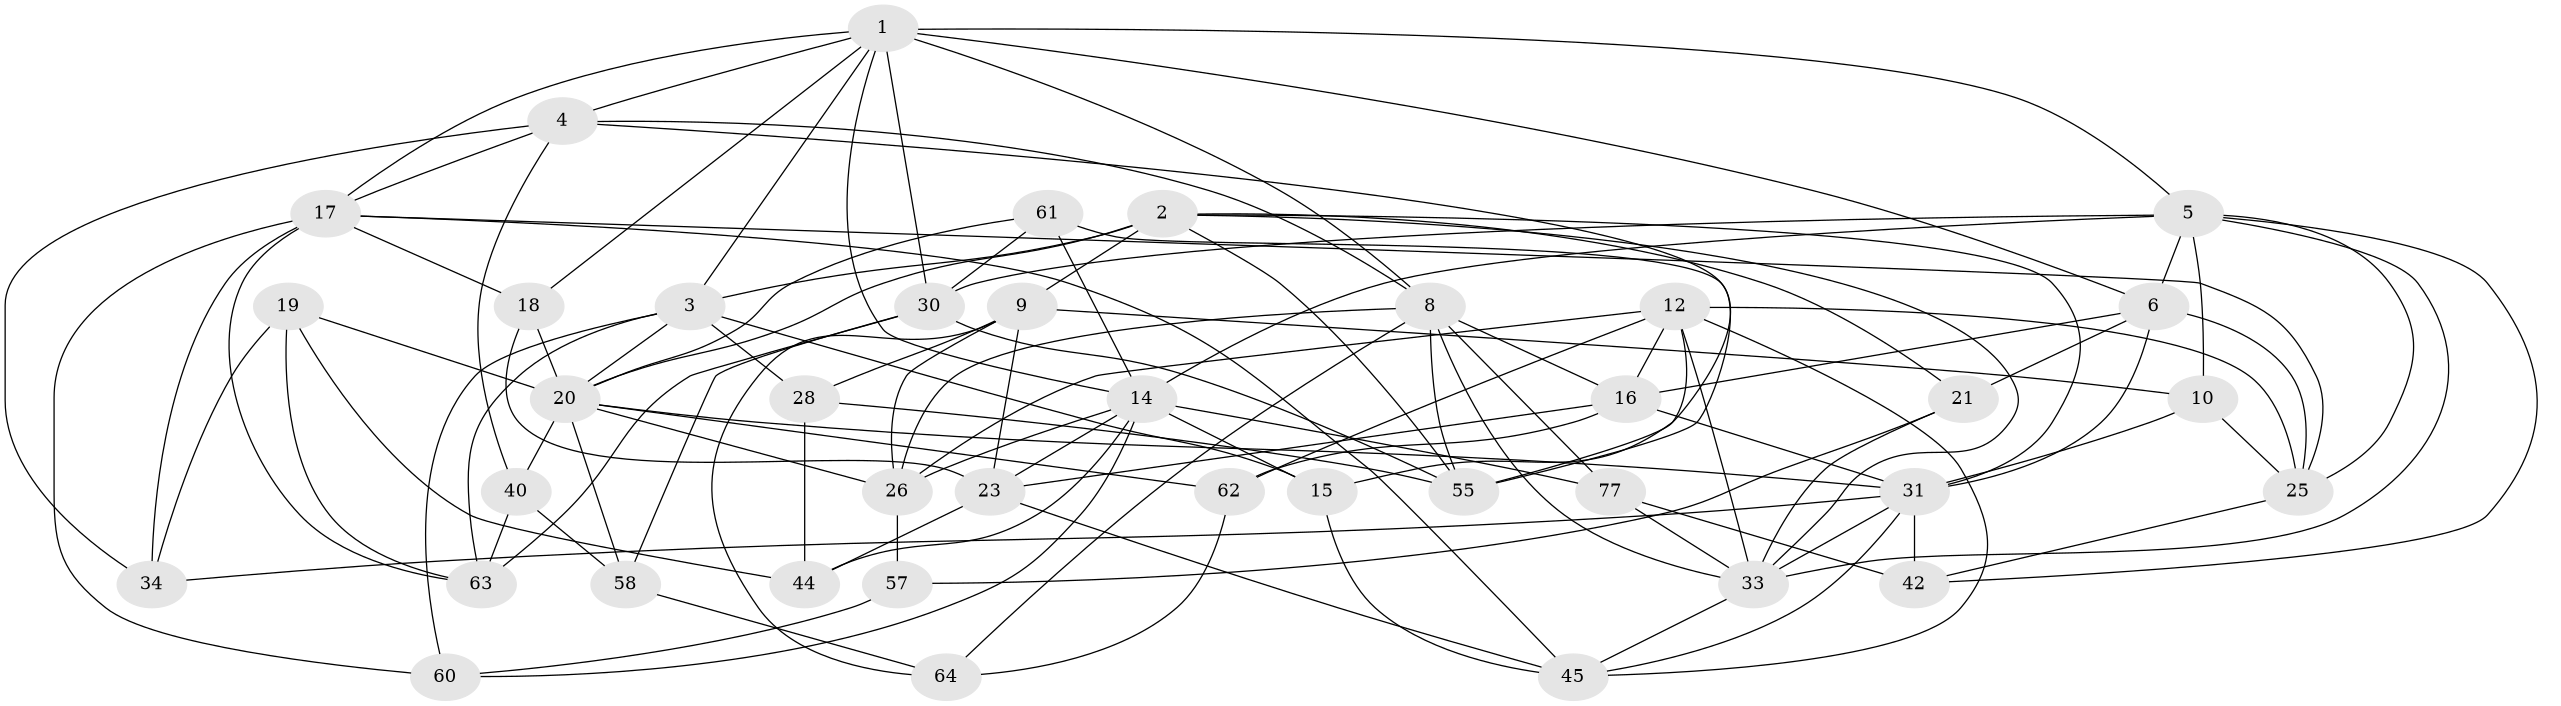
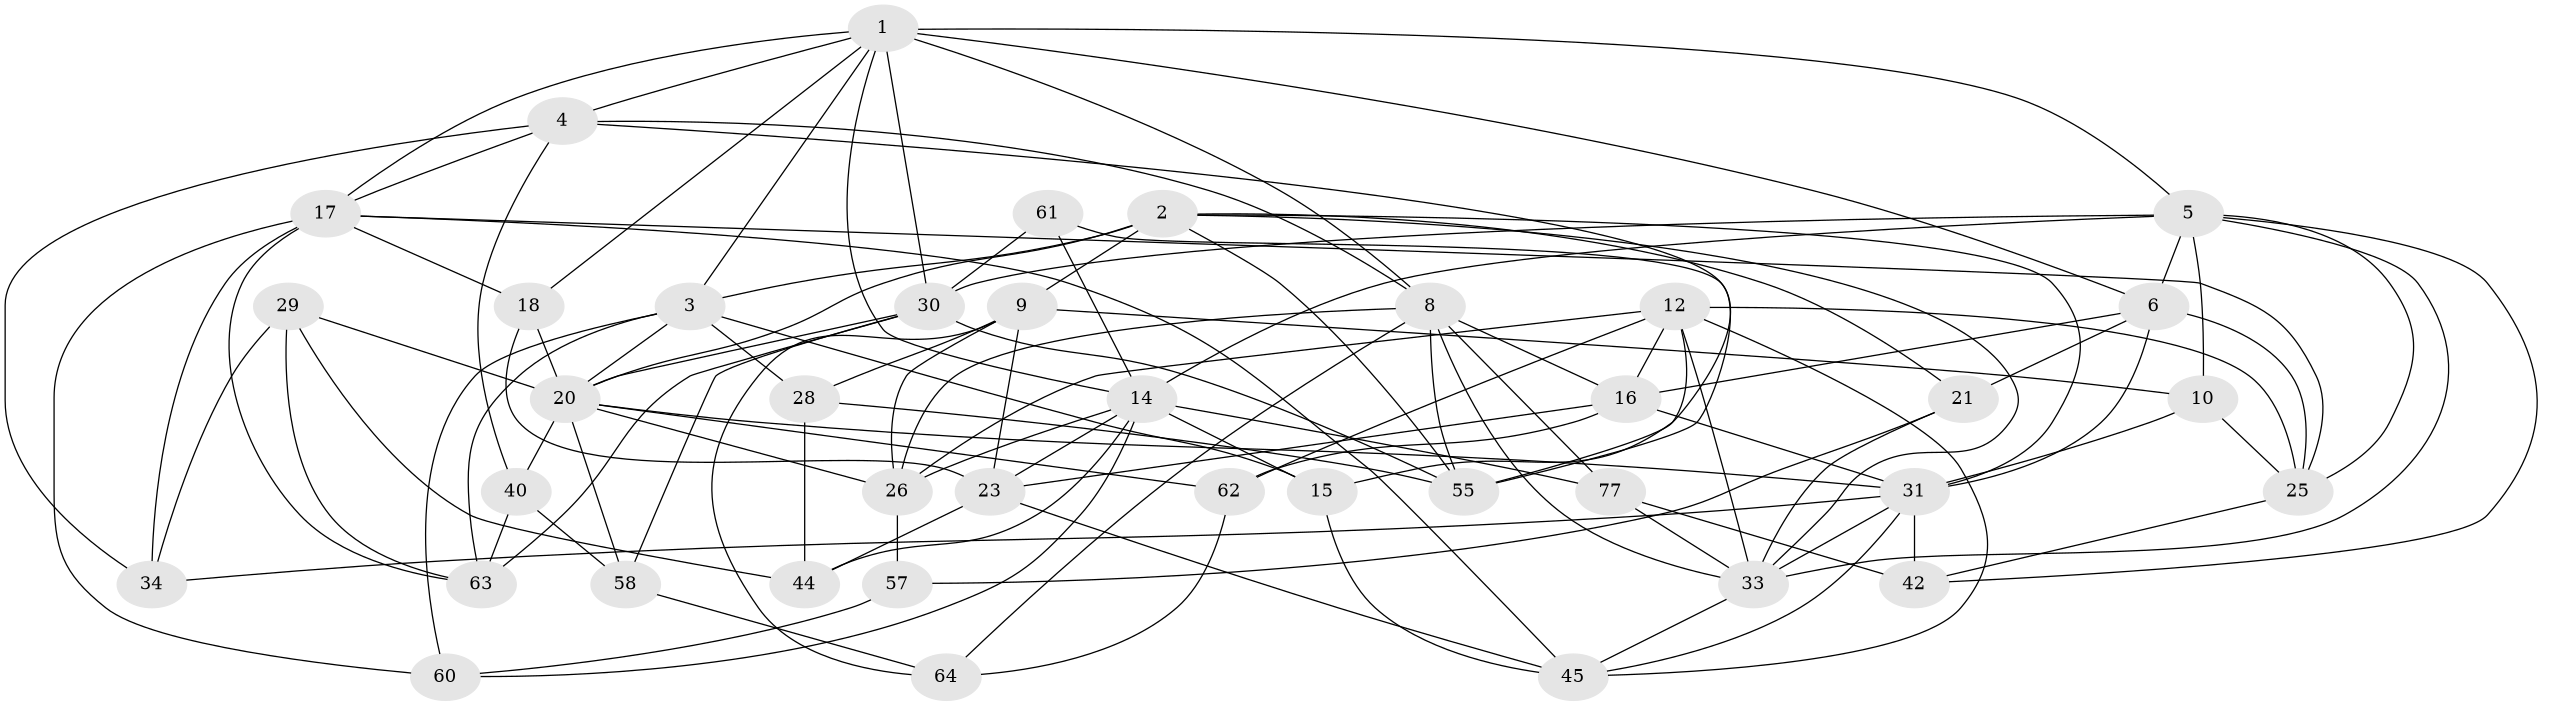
(826, 268) -> (767, 343)
(288, 306) -> (288, 306)
